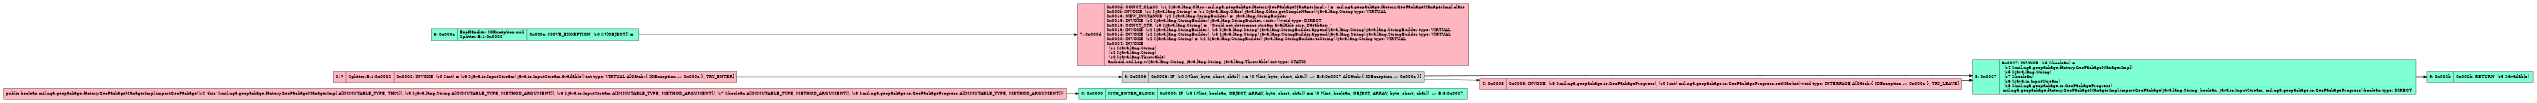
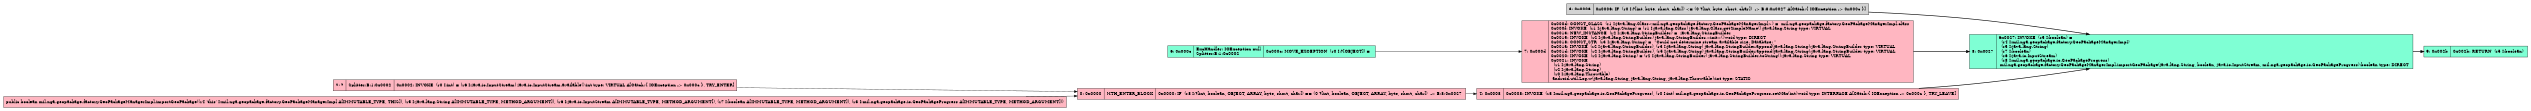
(1126, 44) -> (1571, 61)
none -> (1940, 52)
(928, 77) -> (906, 90)
(2493, 77) -> (2489, 51)
(1450, 80) -> (1470, 94)
(1273, 94) -> (1272, 94)
